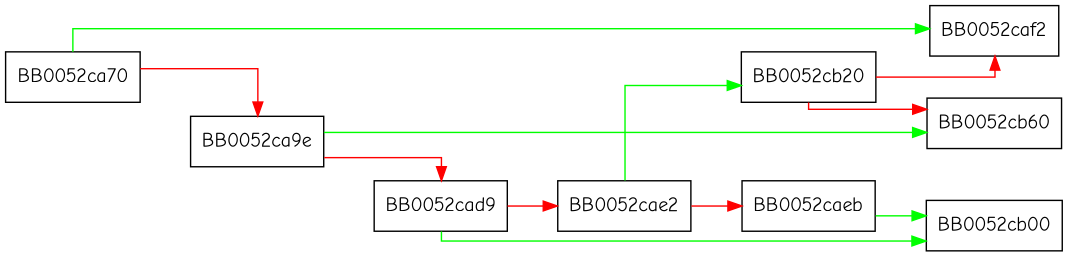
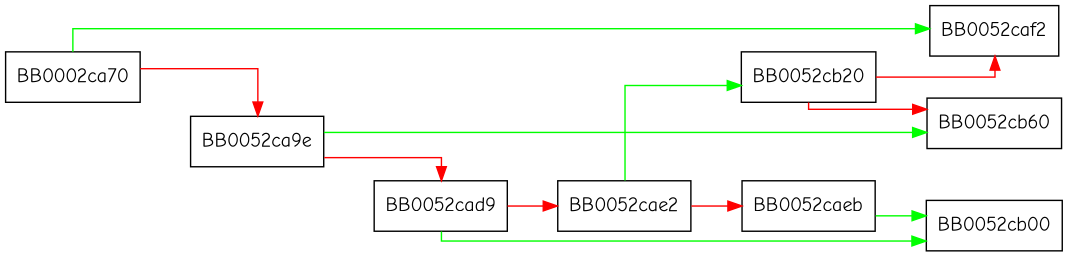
(73, 77) -> (73, 77)
